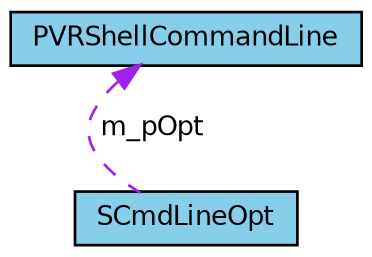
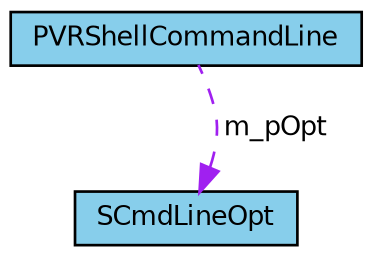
(91, 143) -> (216, 115)
